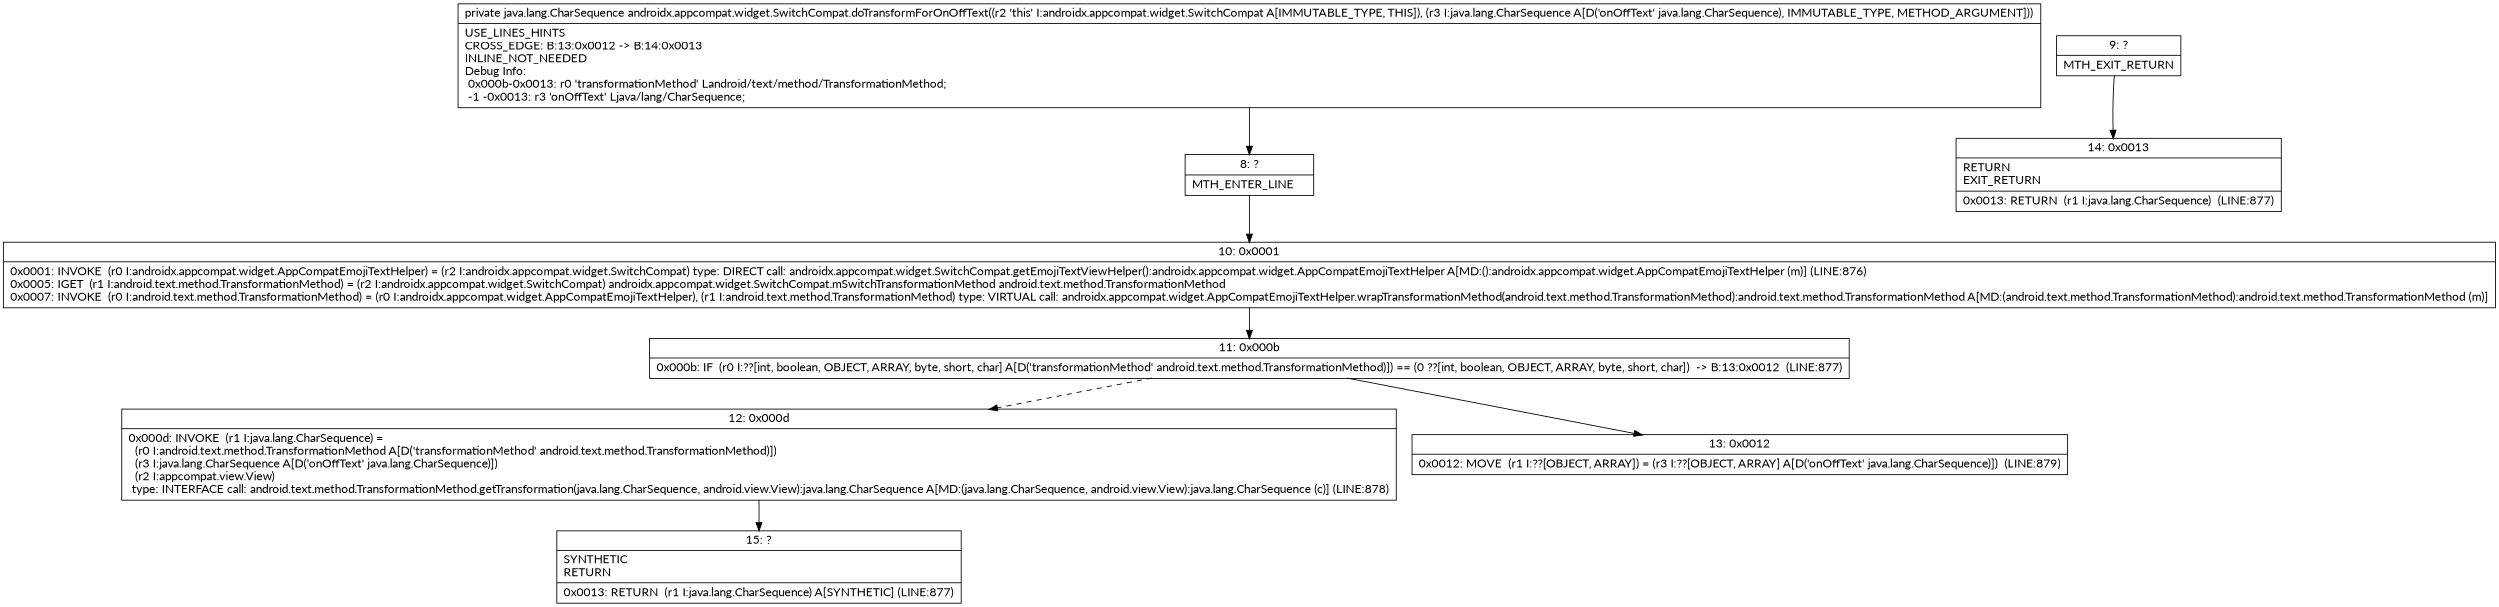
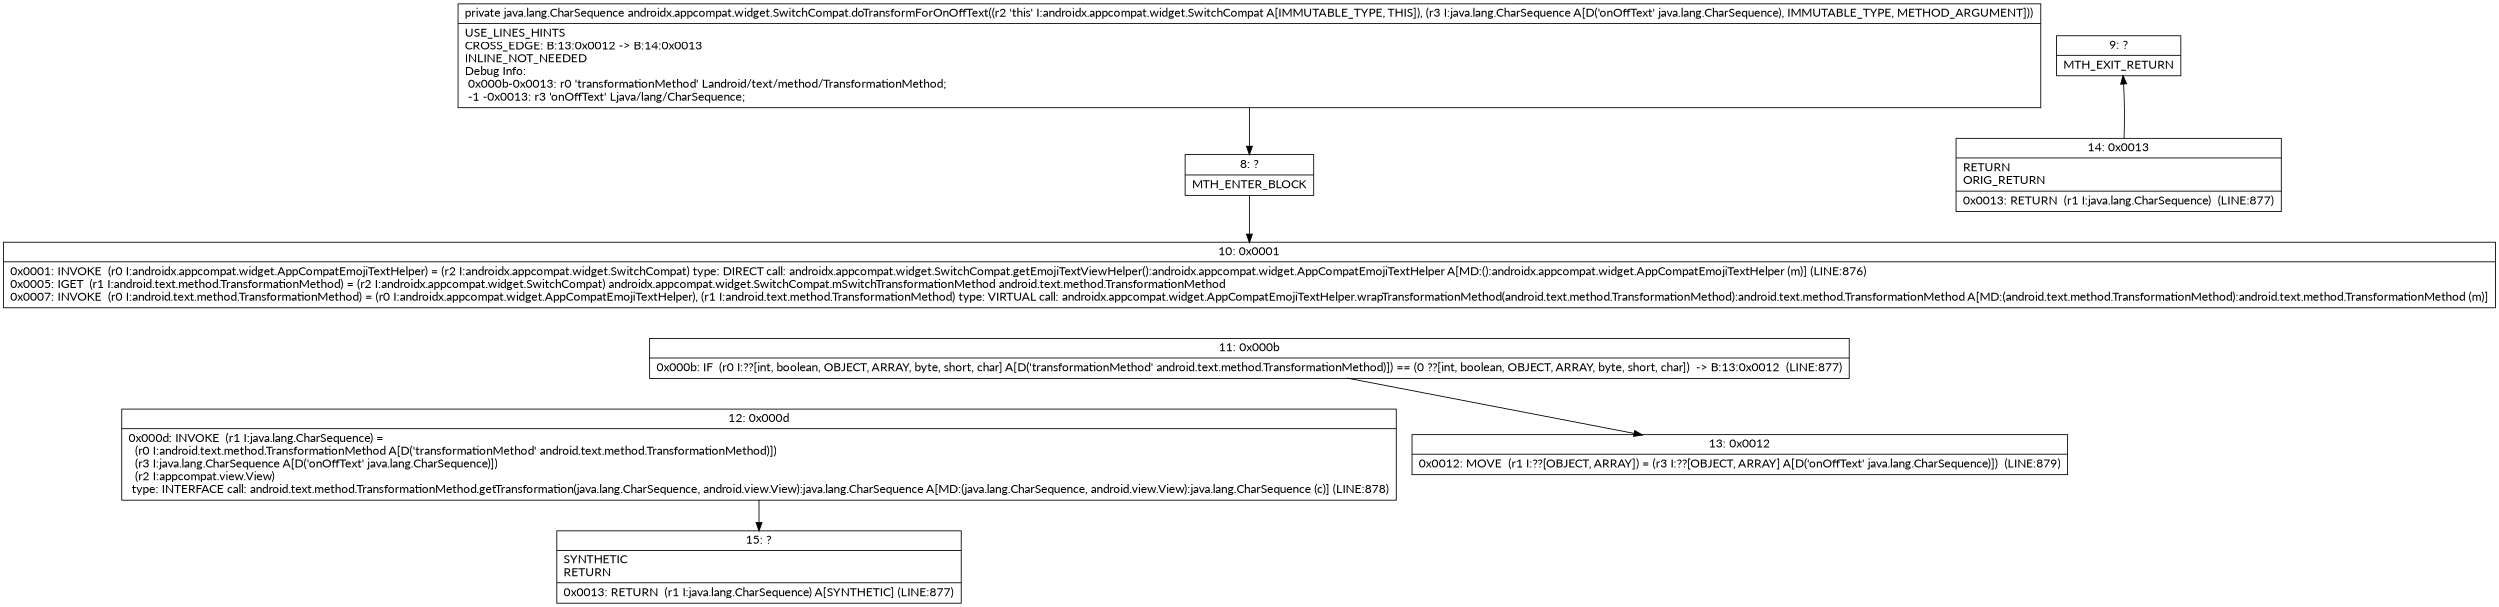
(2113, 103) -> (2124, 111)
(2002, 180) -> (2004, 180)
(1243, 185) -> (1249, 185)
(1249, 319) -> none
(1075, 393) -> none
